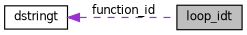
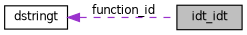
(209, 17) -> (209, 17)
